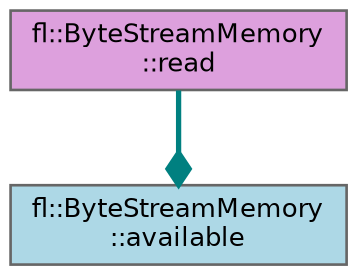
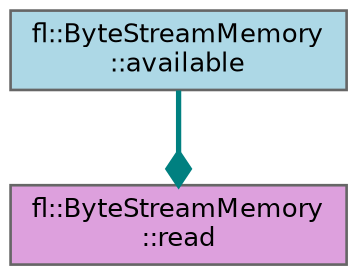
(179, 121) -> (179, 121)
